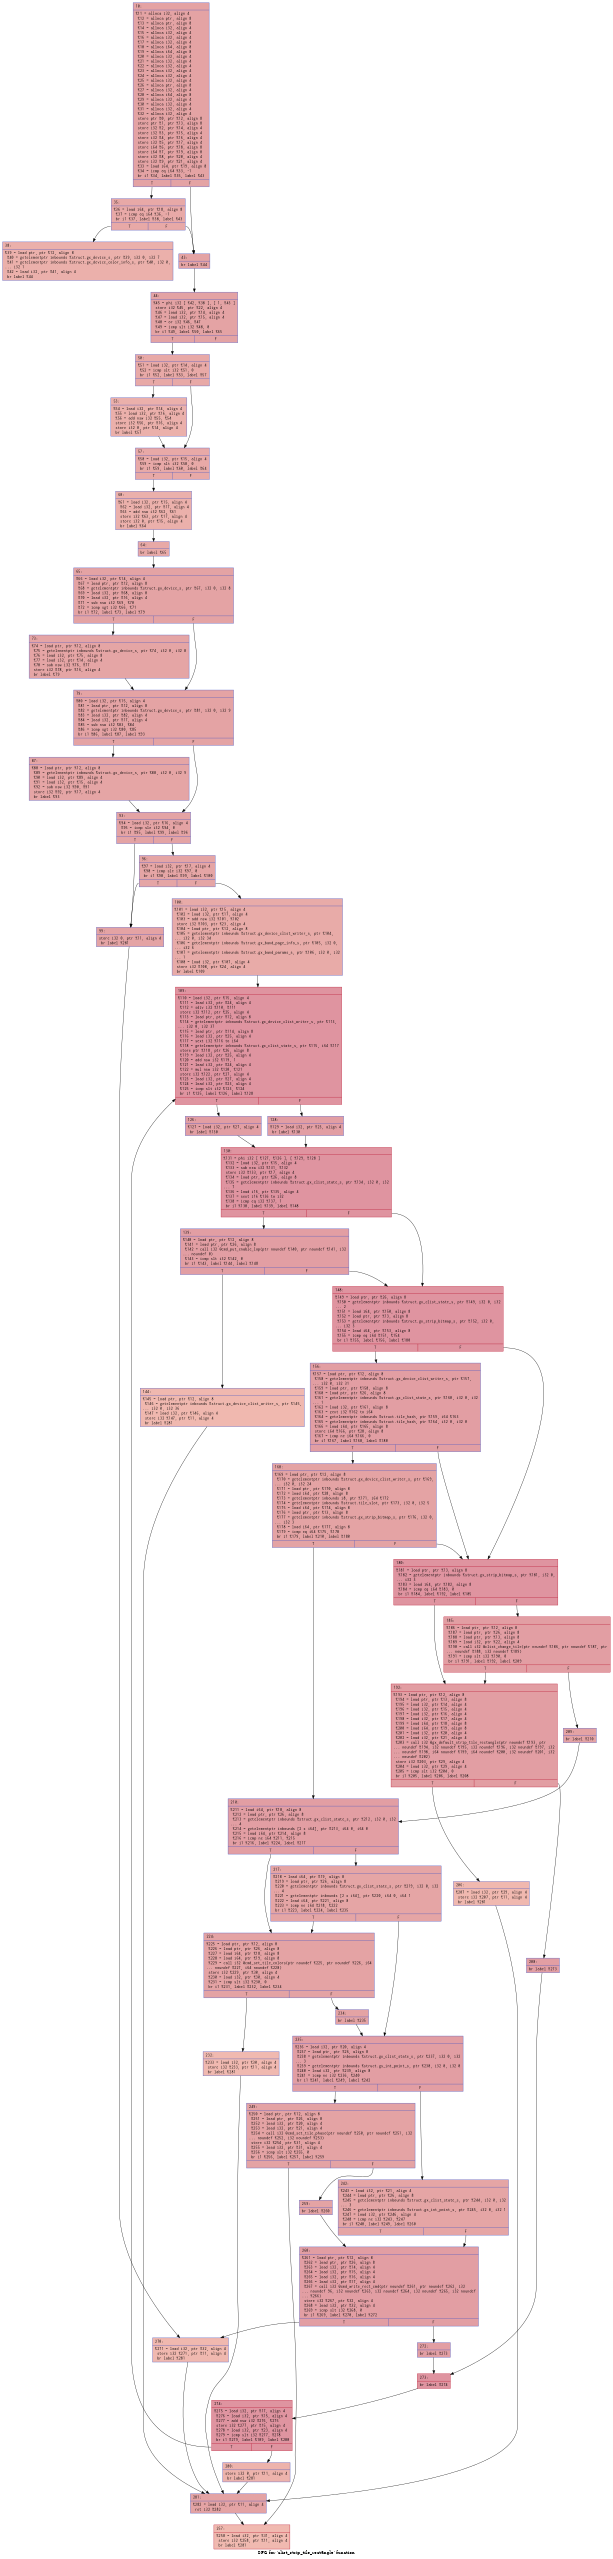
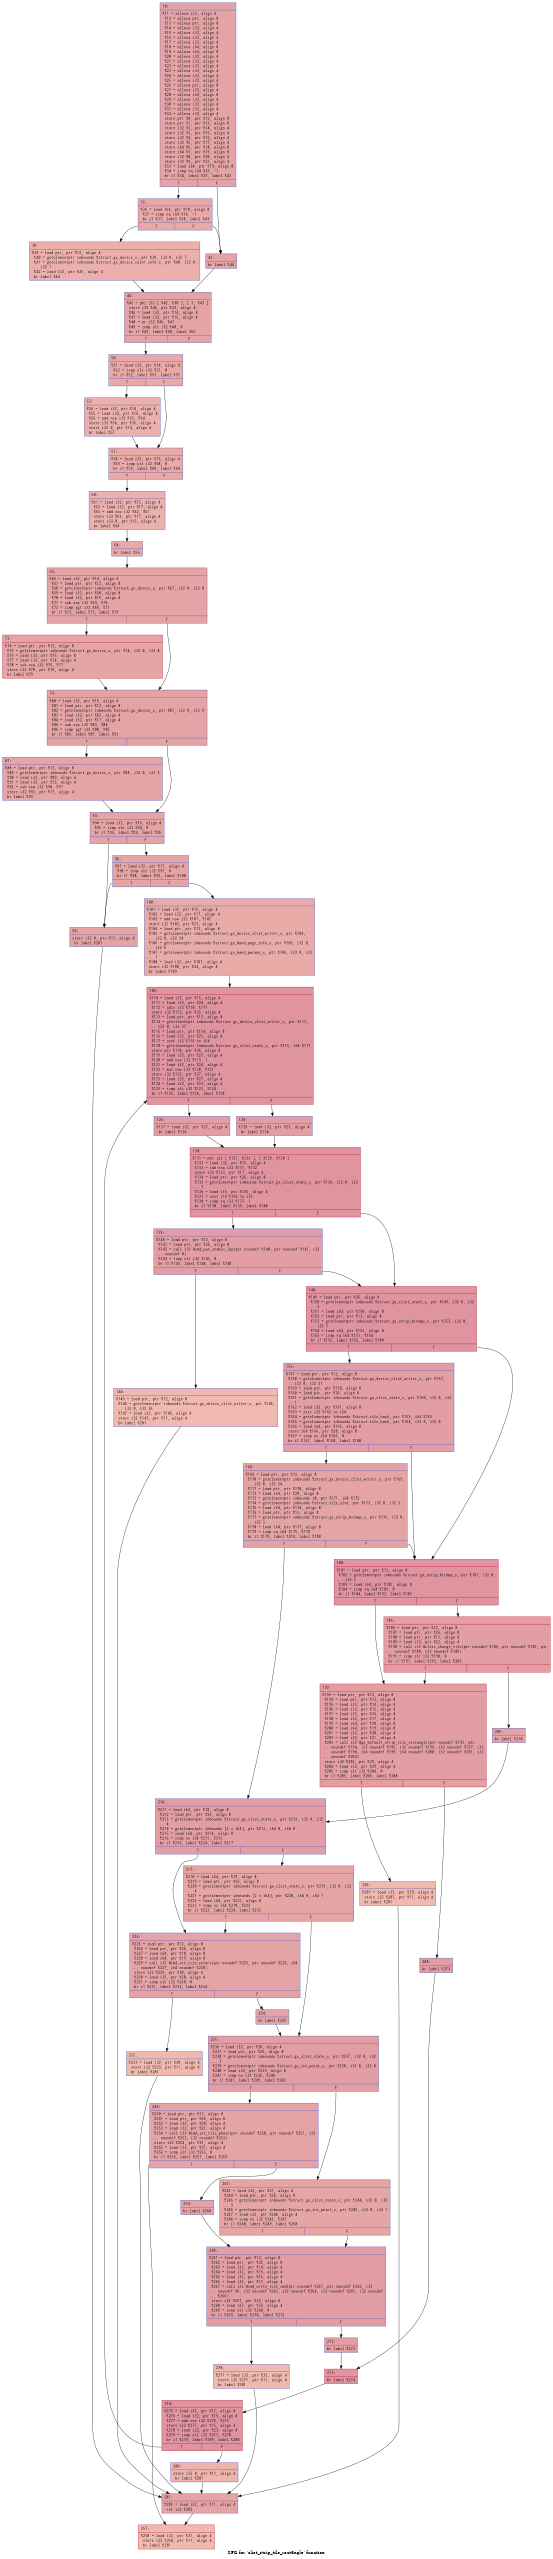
none -> (137, 285)
(109, 657) -> (83, 657)
(119, 1648) -> (93, 1738)
